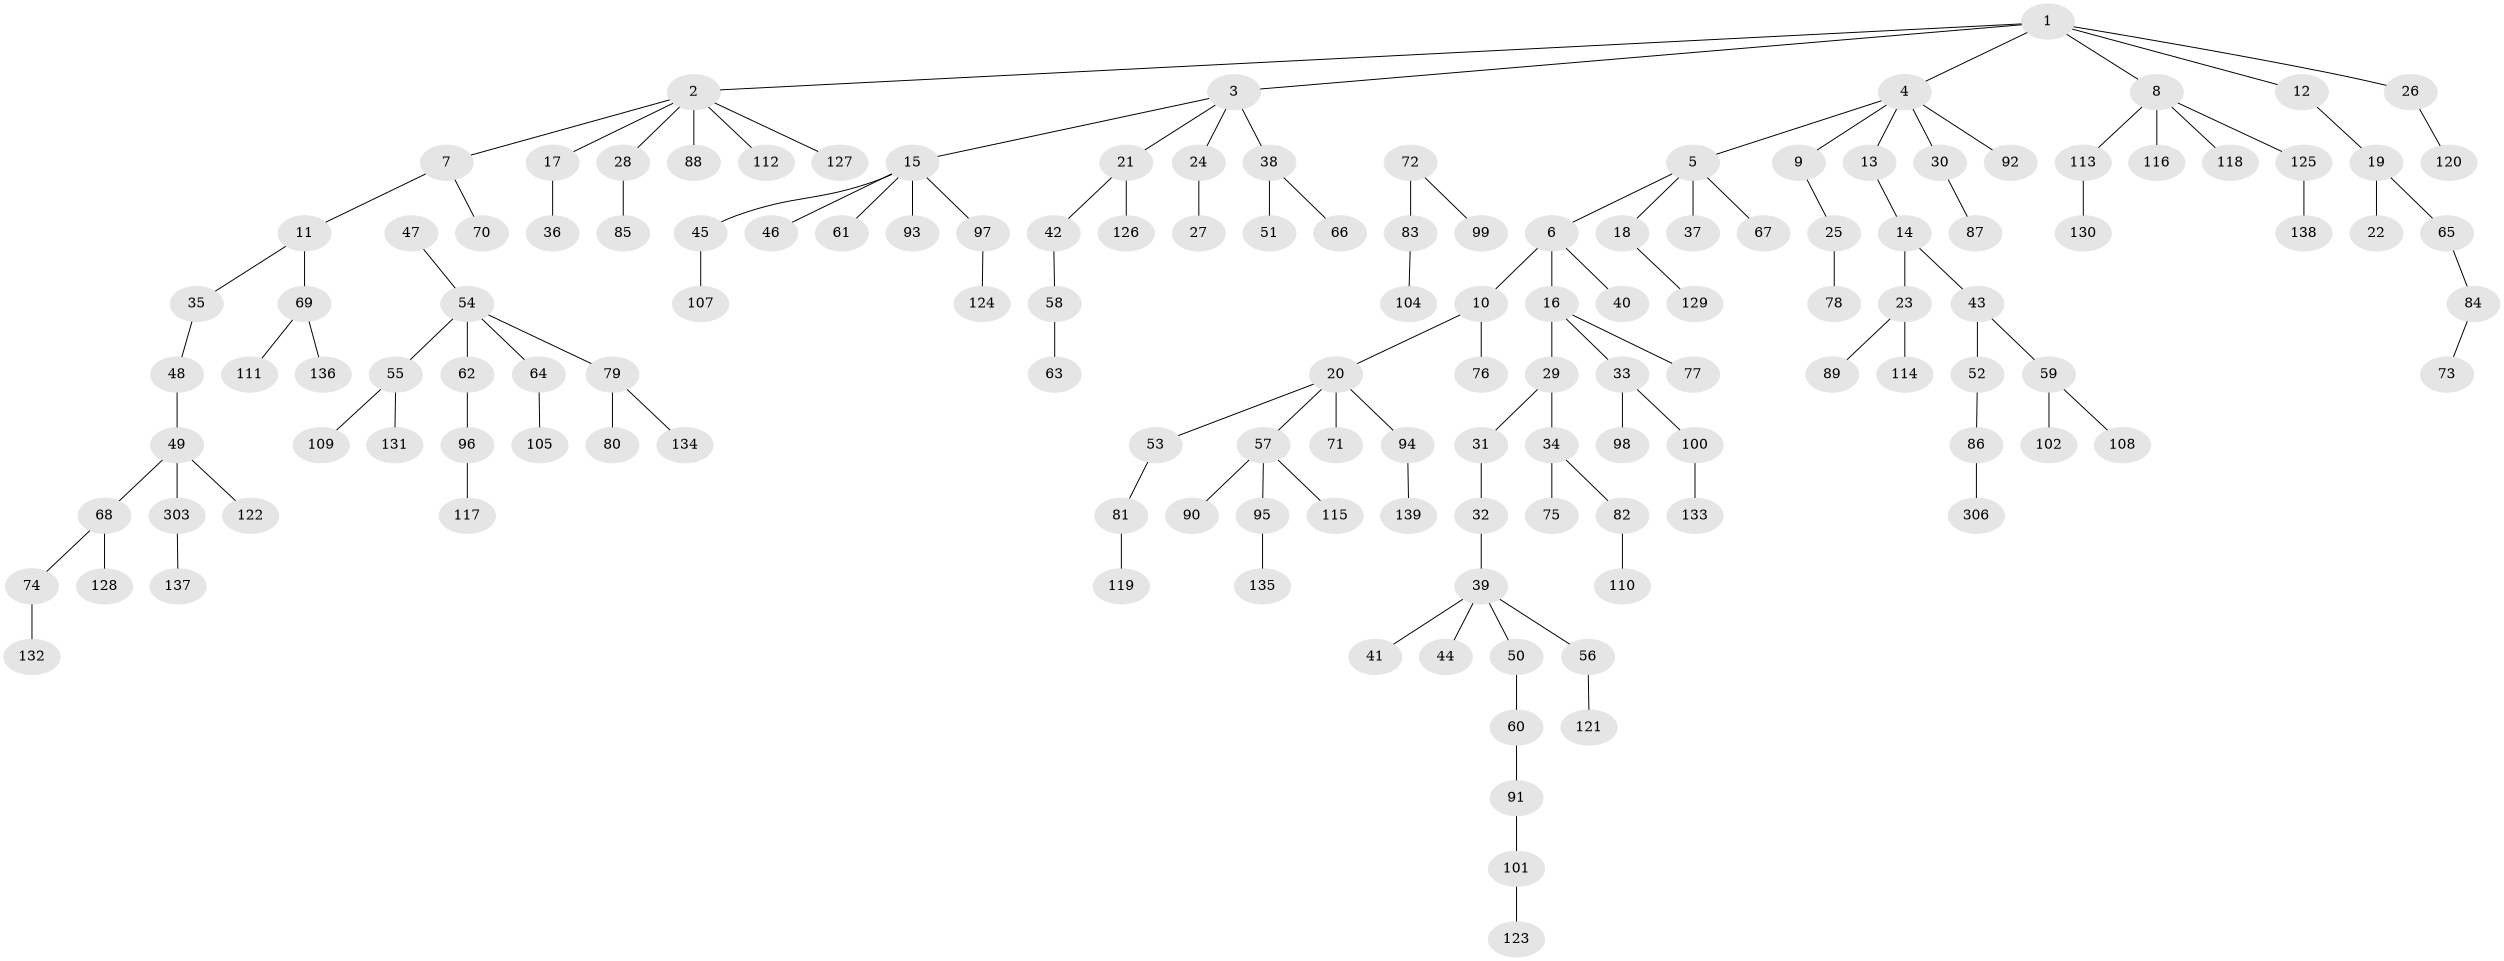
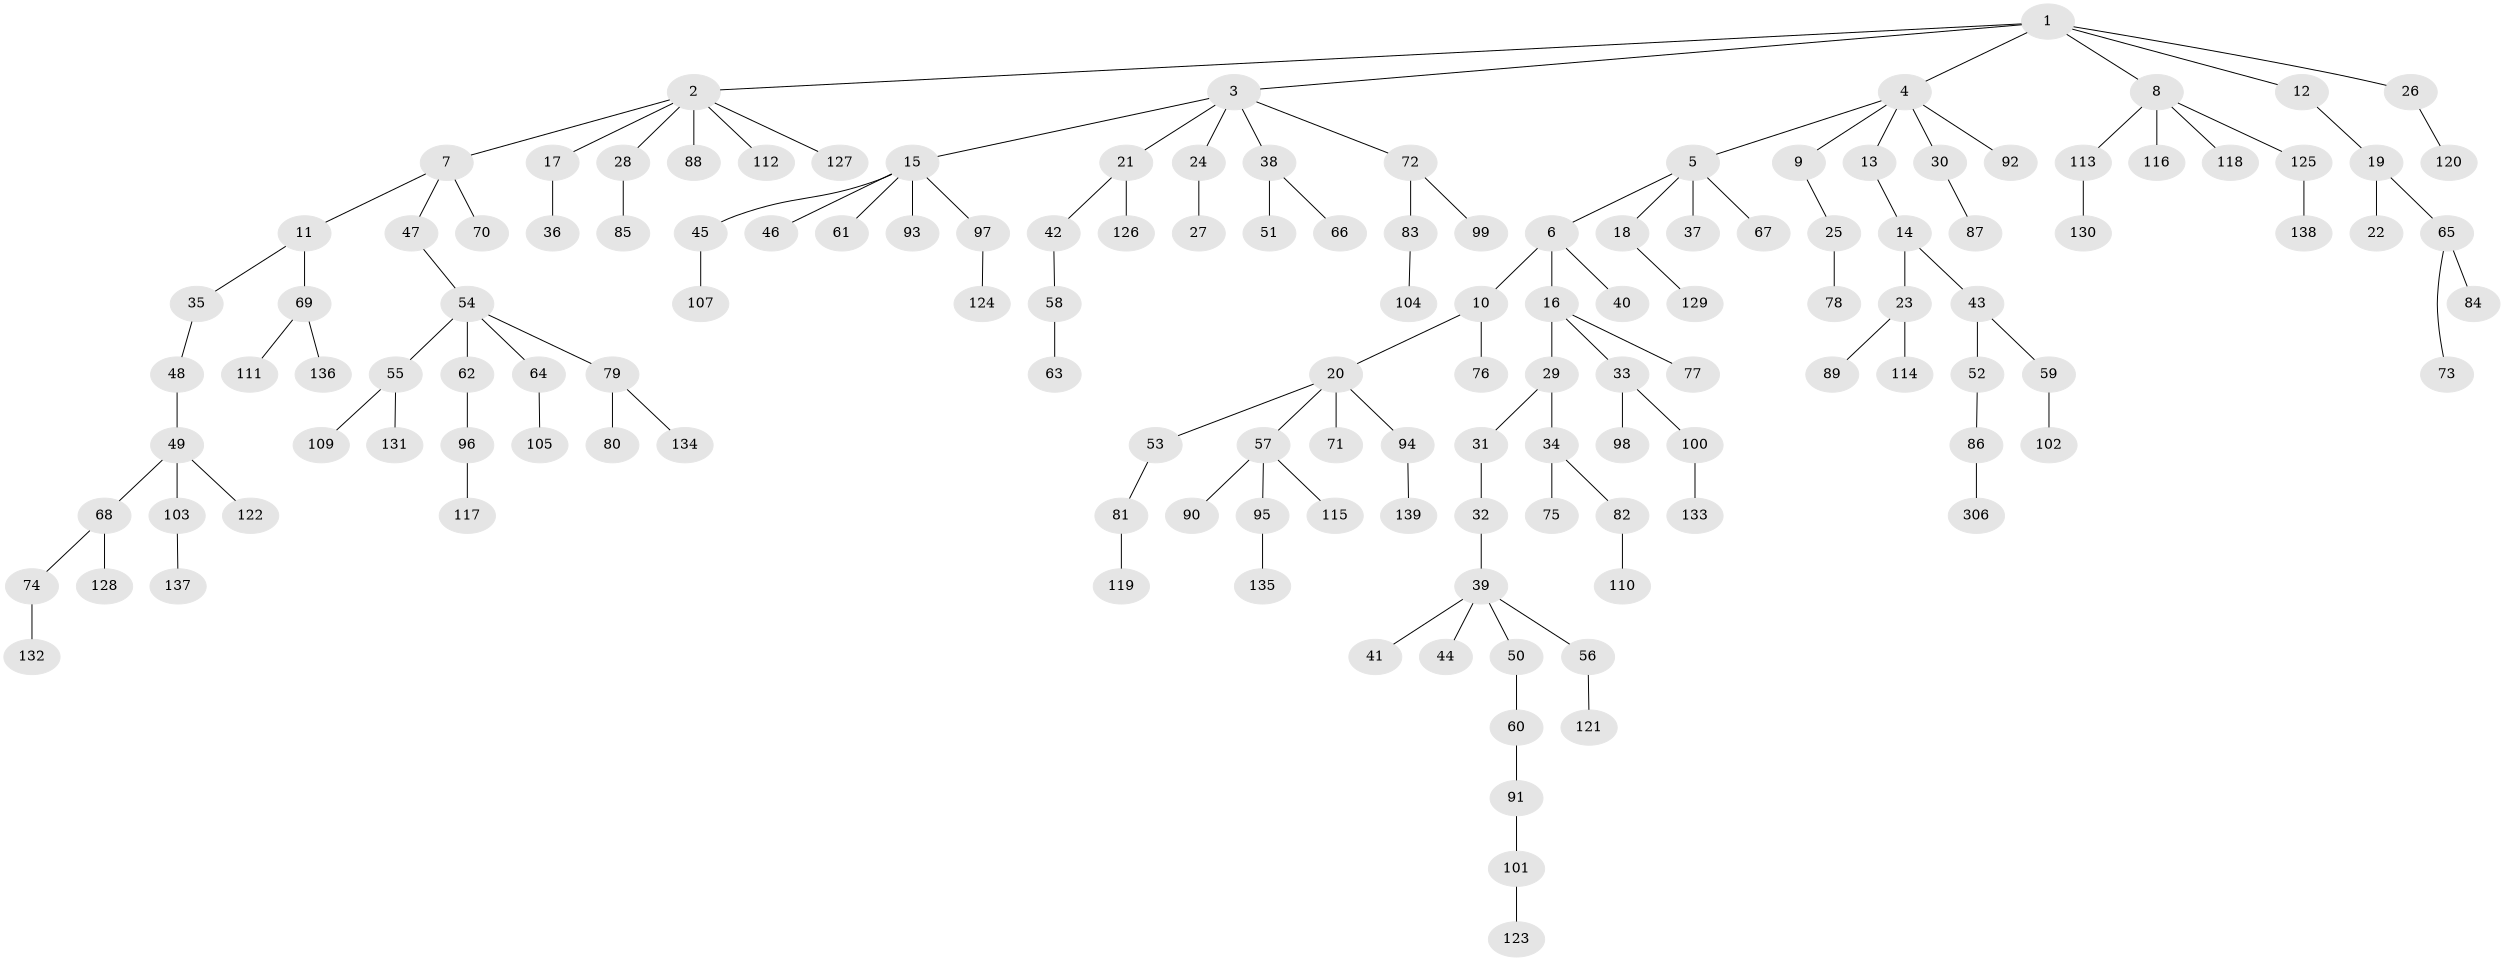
none -> (1322, 127)
none -> (429, 198)
(2460, 339) -> (2437, 304)
(2123, 445) -> none
(177, 516) -> (177, 516)
